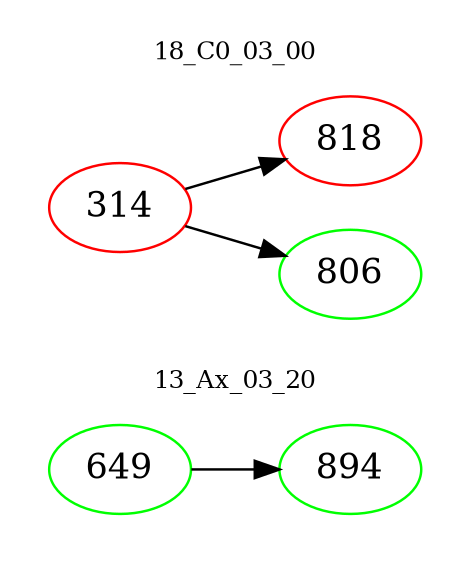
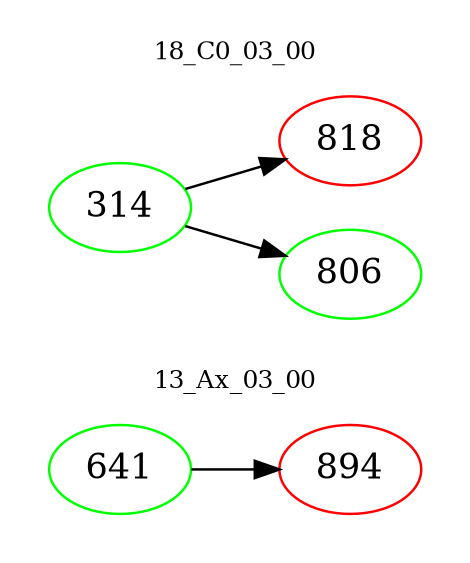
(120, 208) -> (120, 208)
(235, 382) -> (235, 382)
(120, 469) -> (120, 469)
(350, 469) -> (350, 469)
